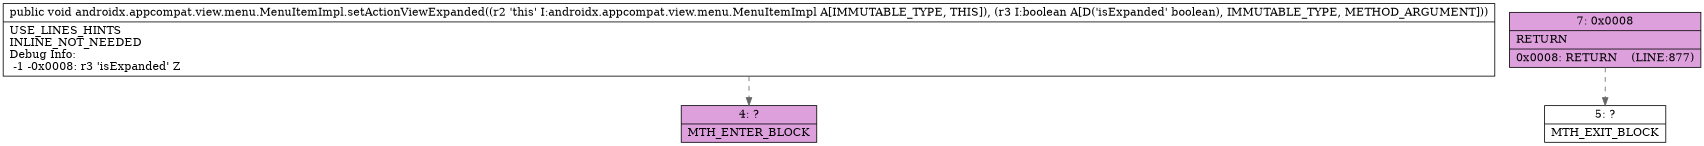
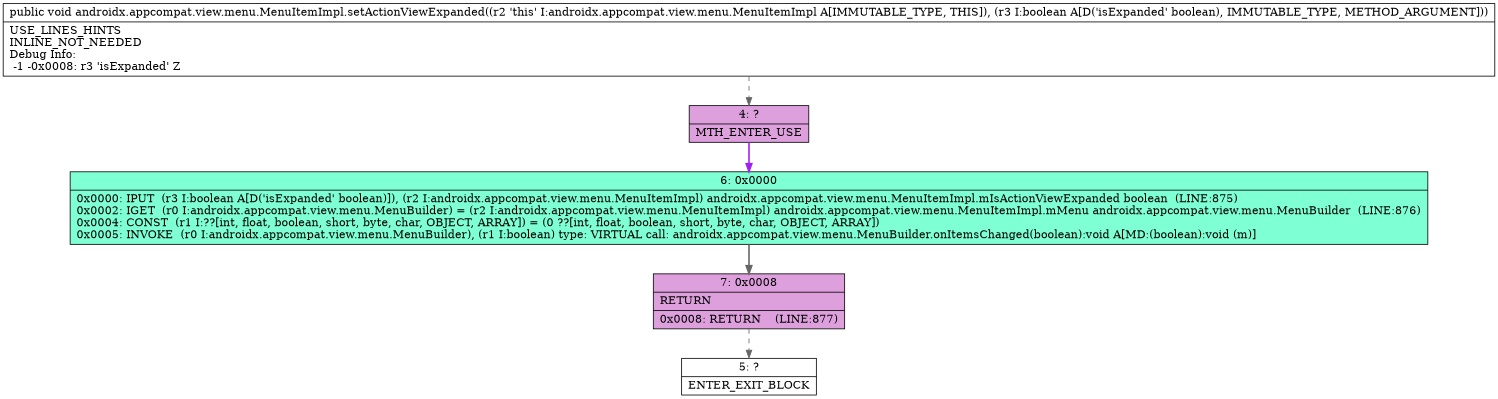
(749, 133) -> (749, 133)
(1605, 133) -> (749, 385)
none -> (749, 208)
